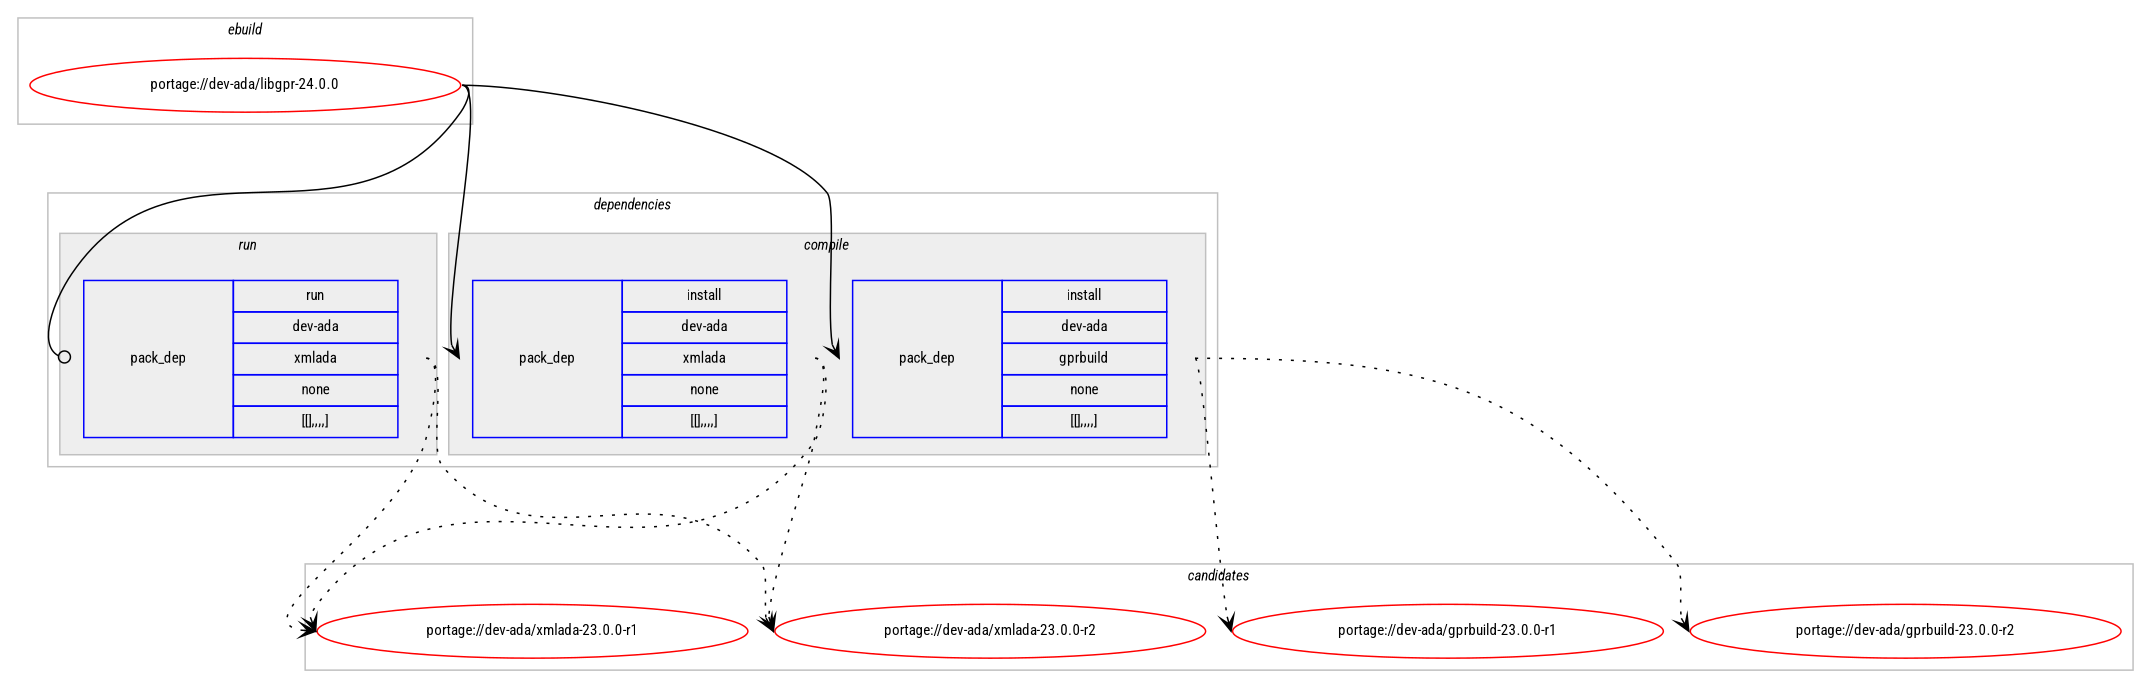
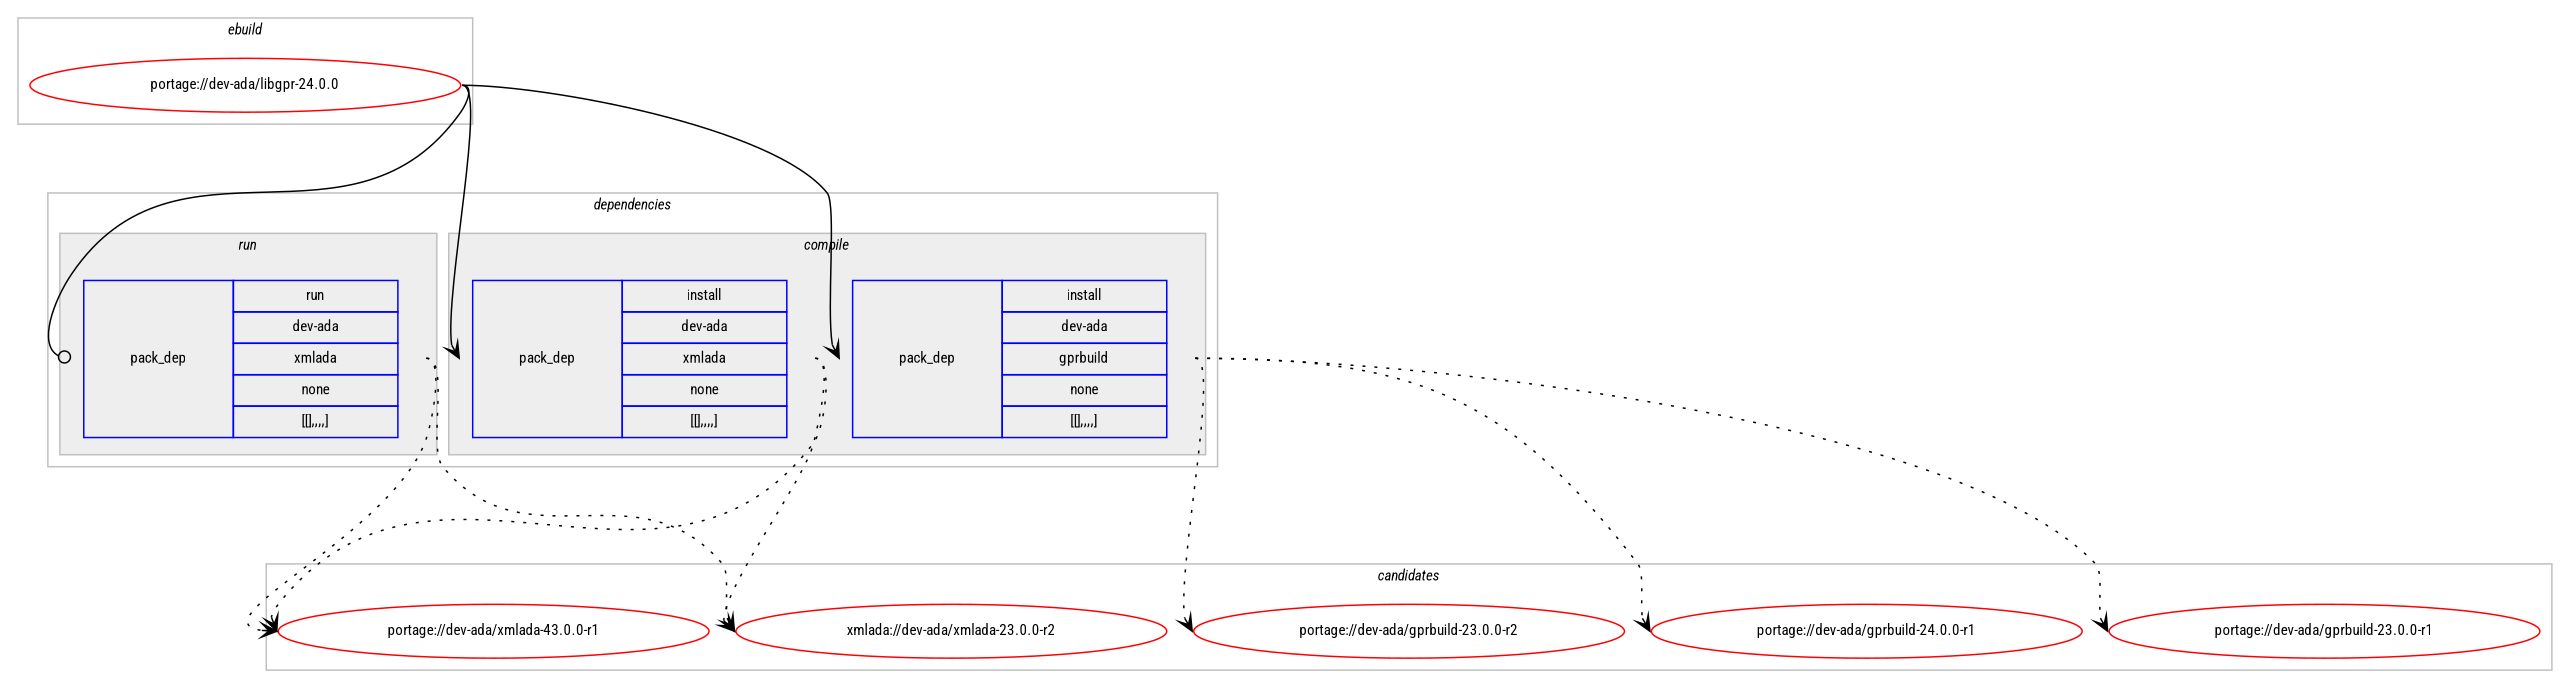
(533, 631) -> (494, 631)
(990, 631) -> (951, 631)
none -> (1867, 631)
